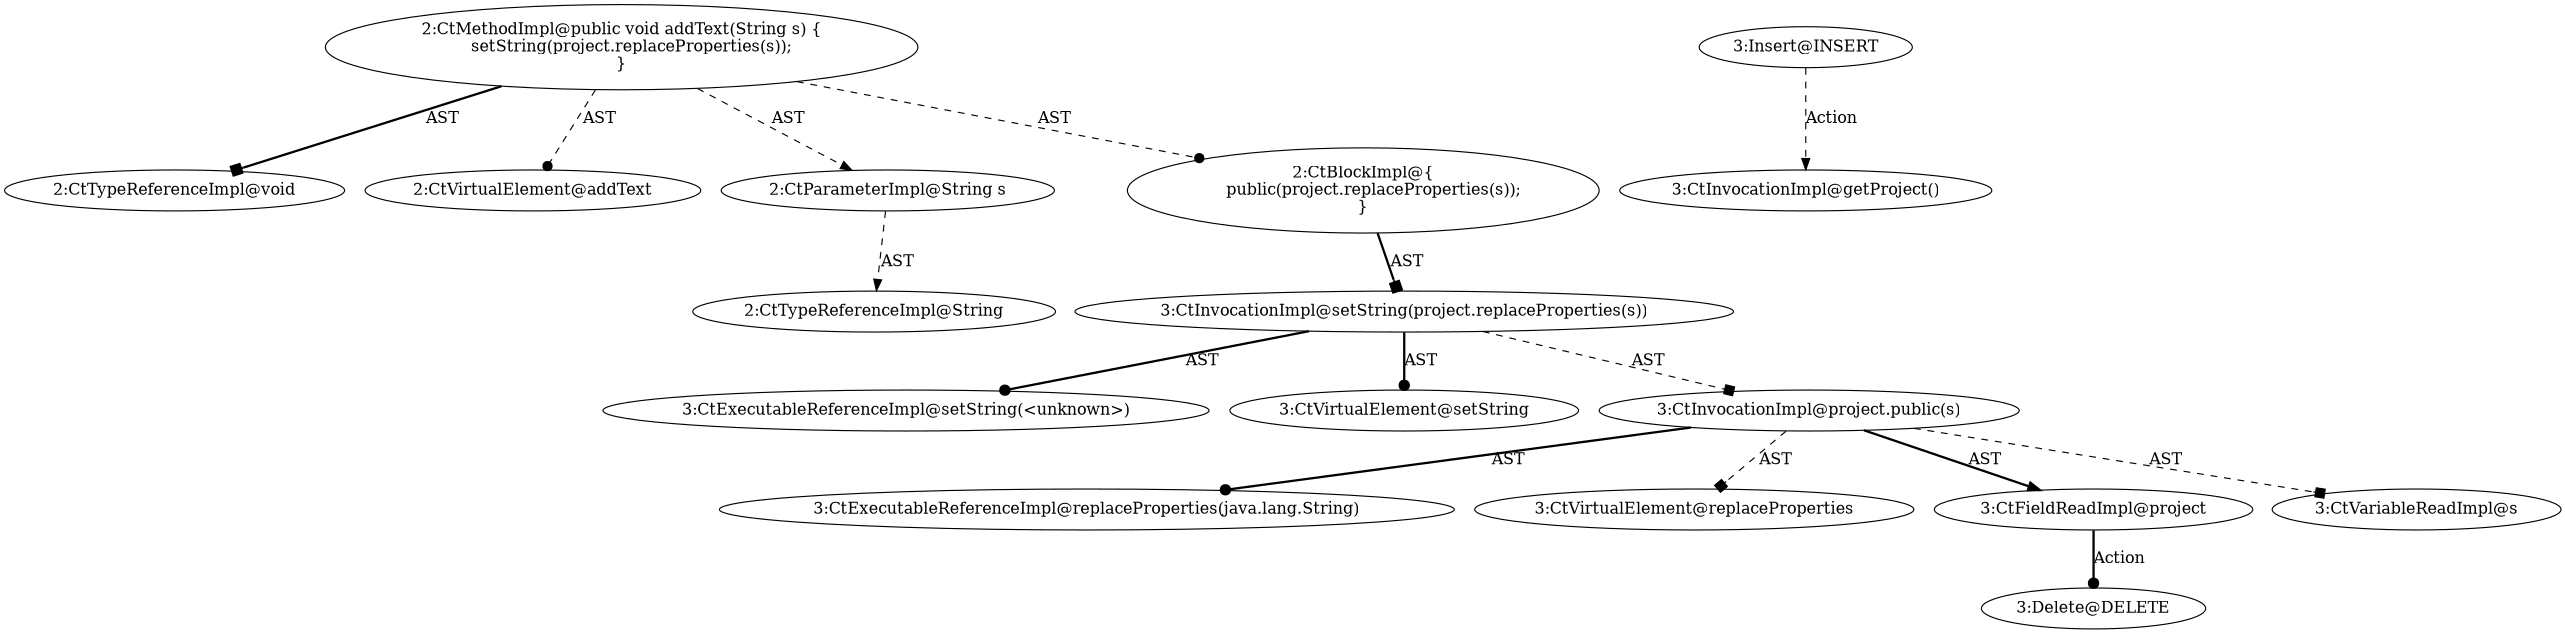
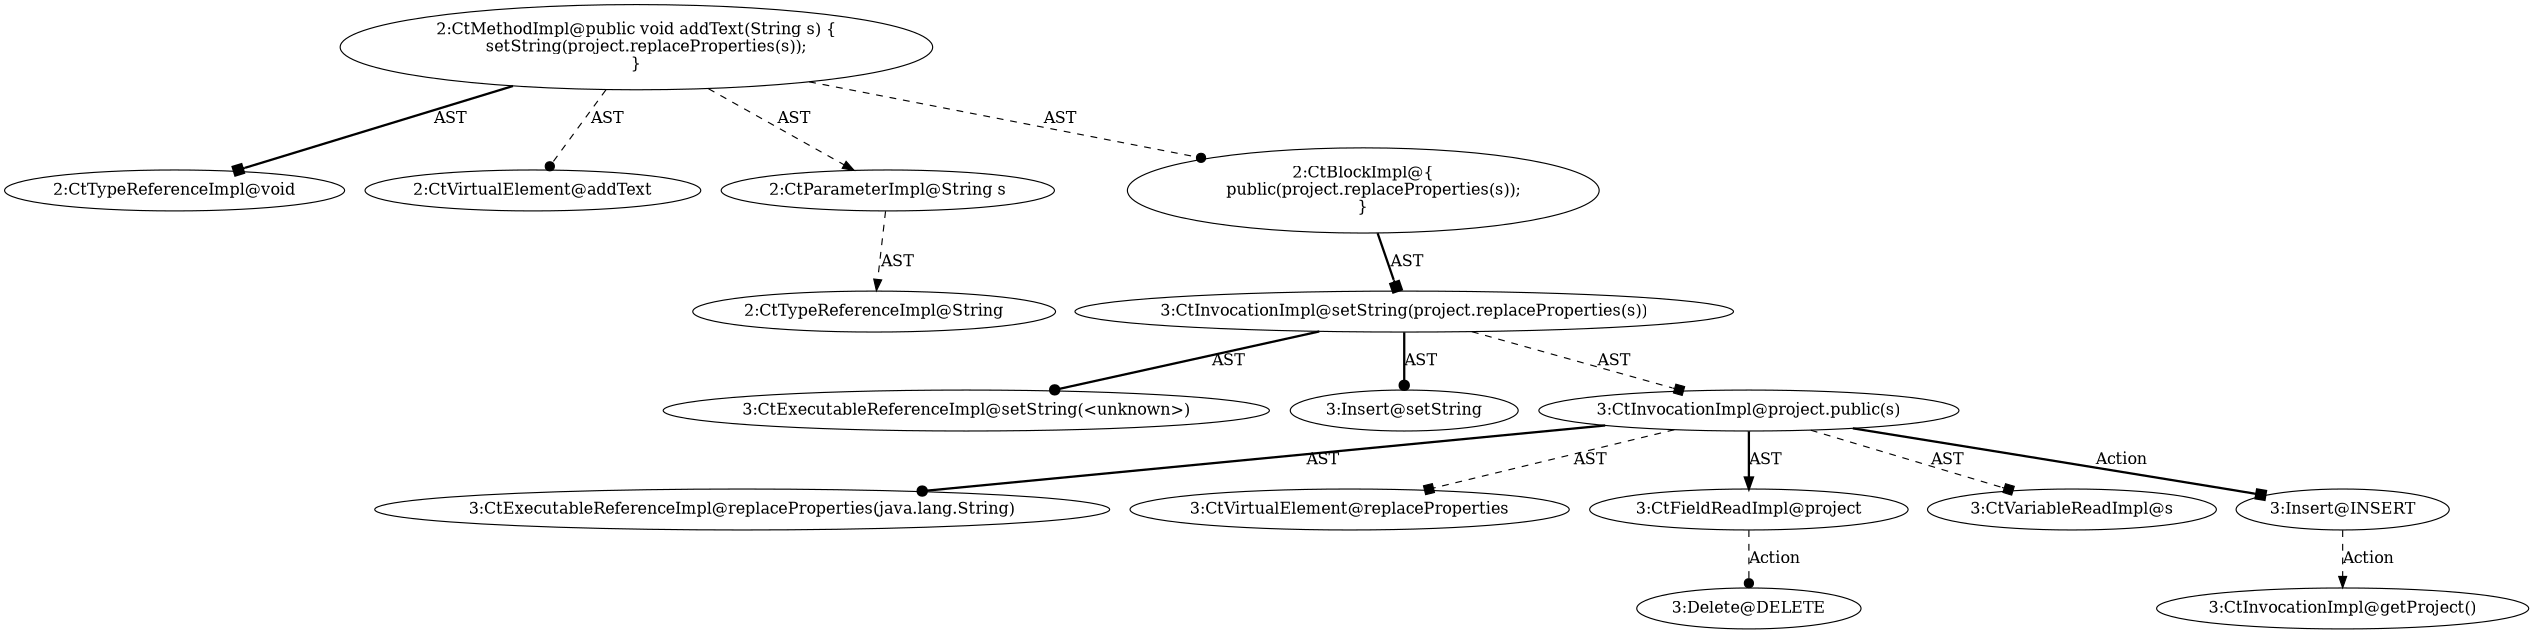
(1404, 411) -> (1404, 411)
none -> (2054, 461)
(2094, 554) -> (1749, 554)
